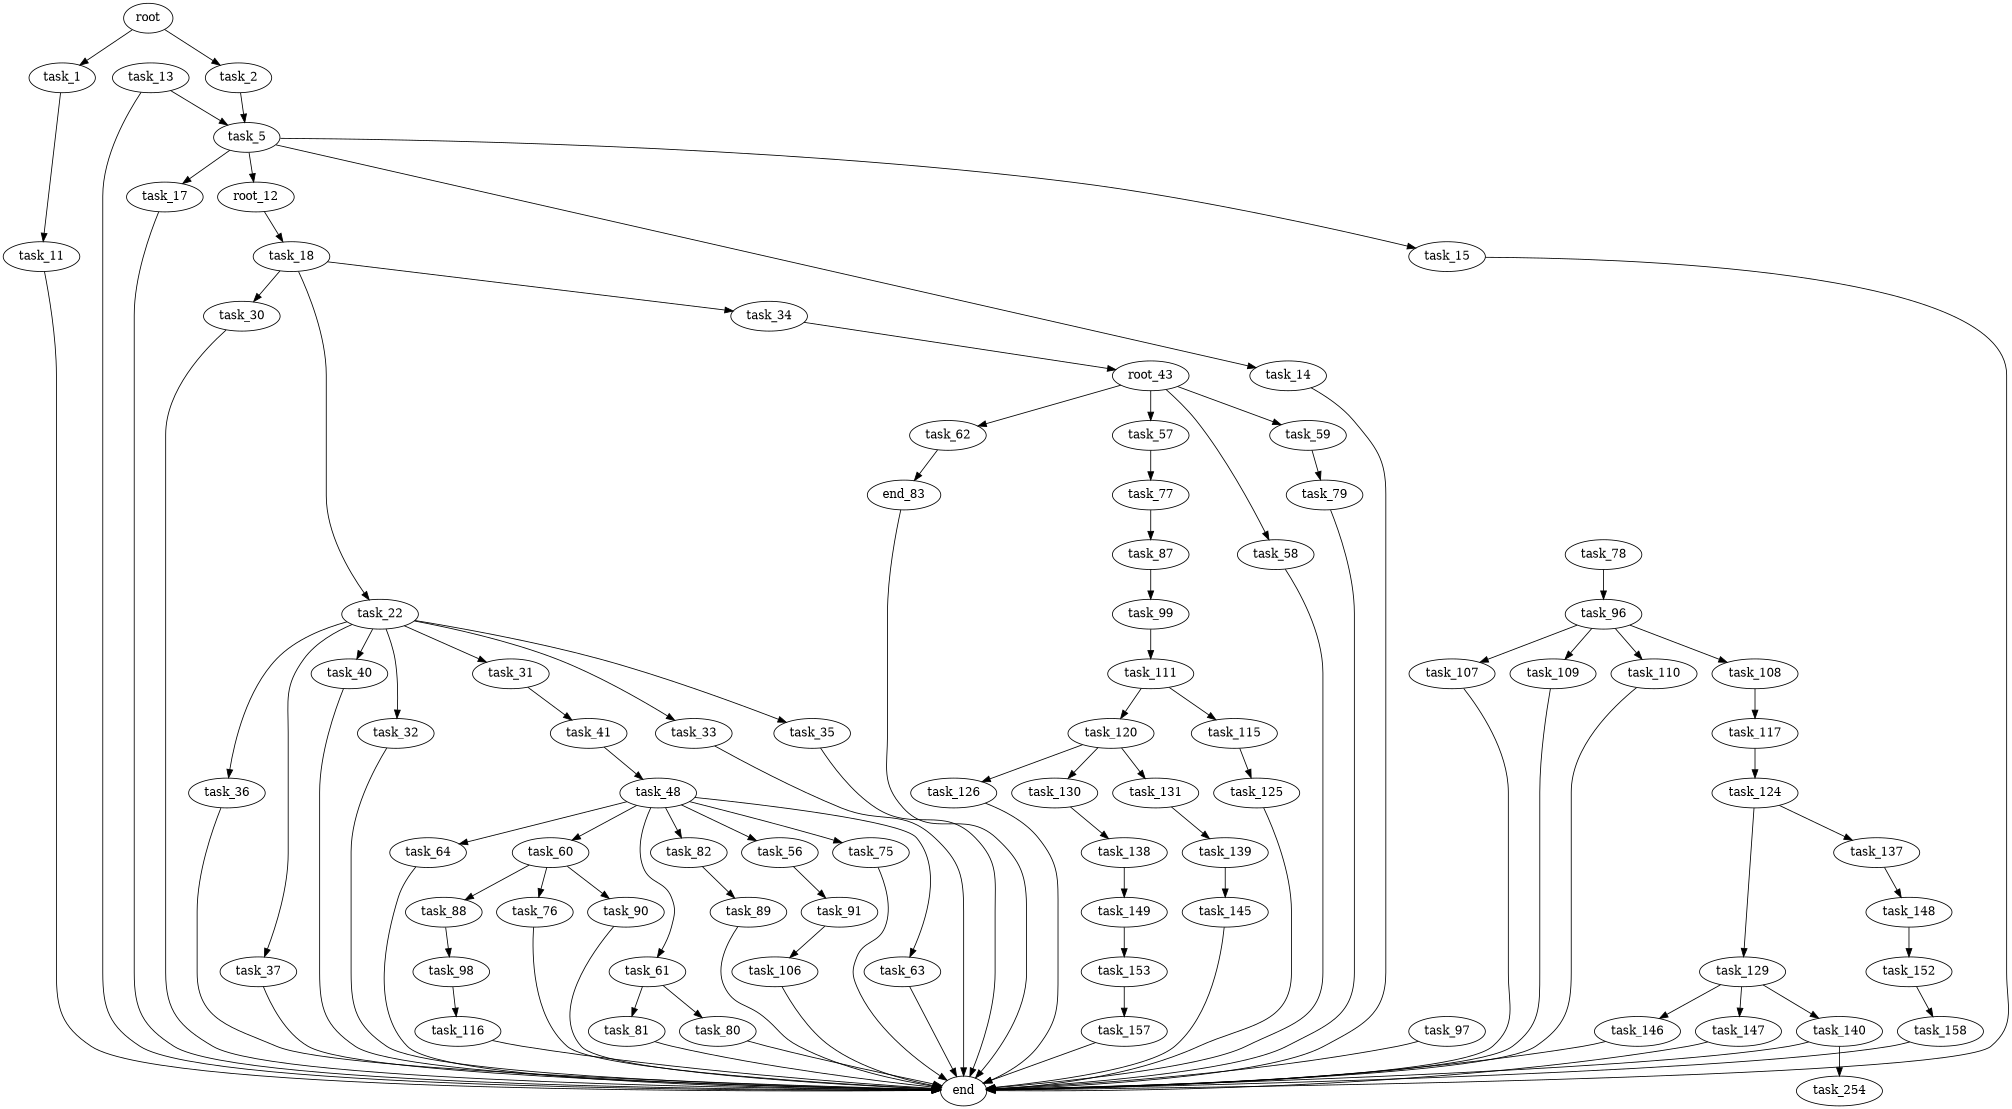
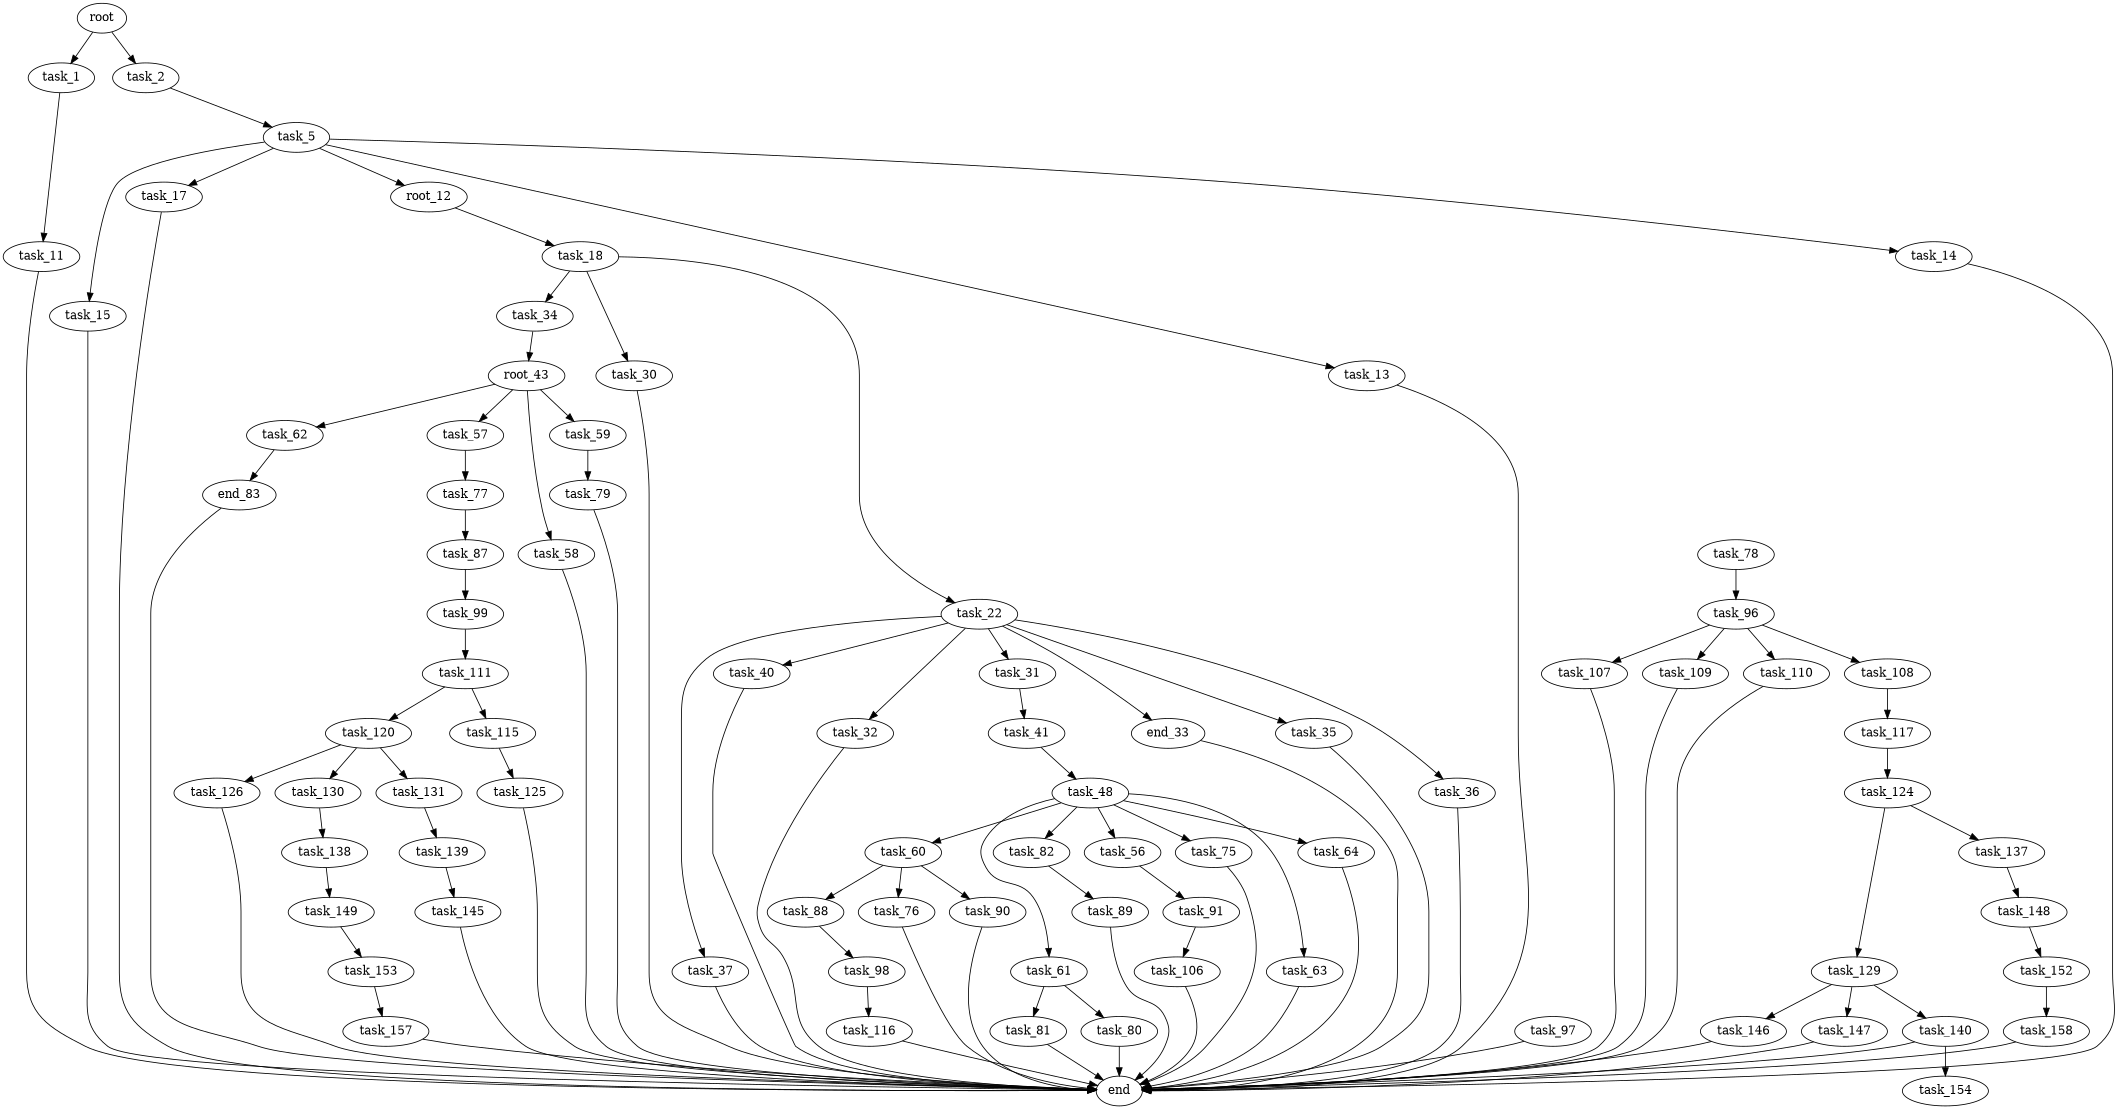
(196, 106) -> (826, 255)
(694, 733) -> (1168, 733)
(1839, 1091) -> (1945, 1091)
